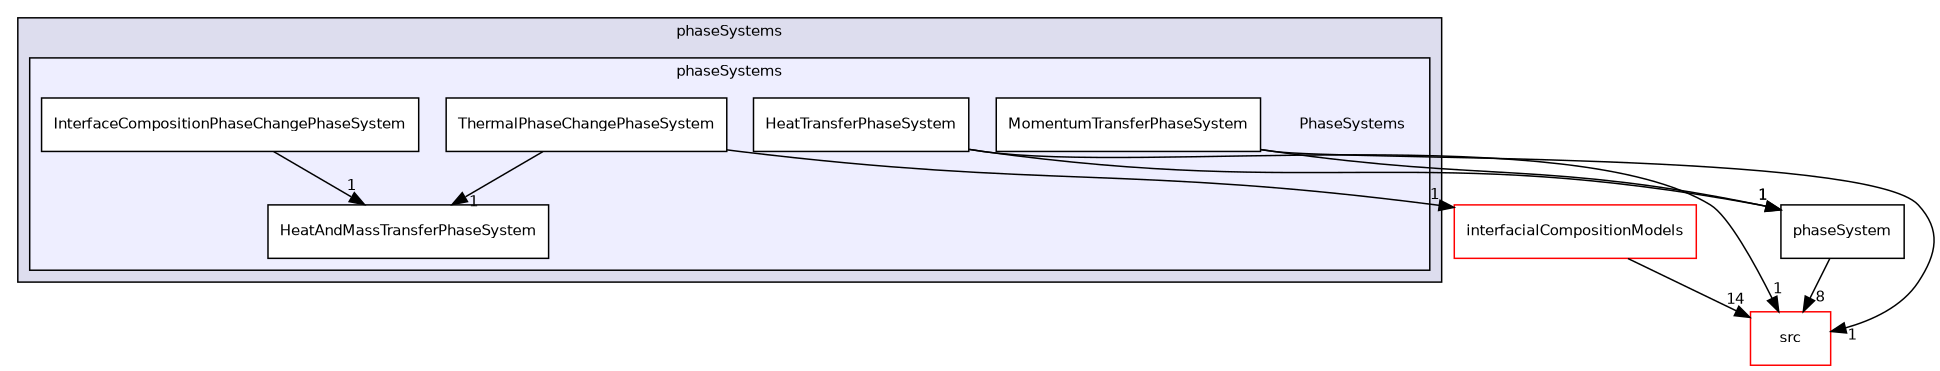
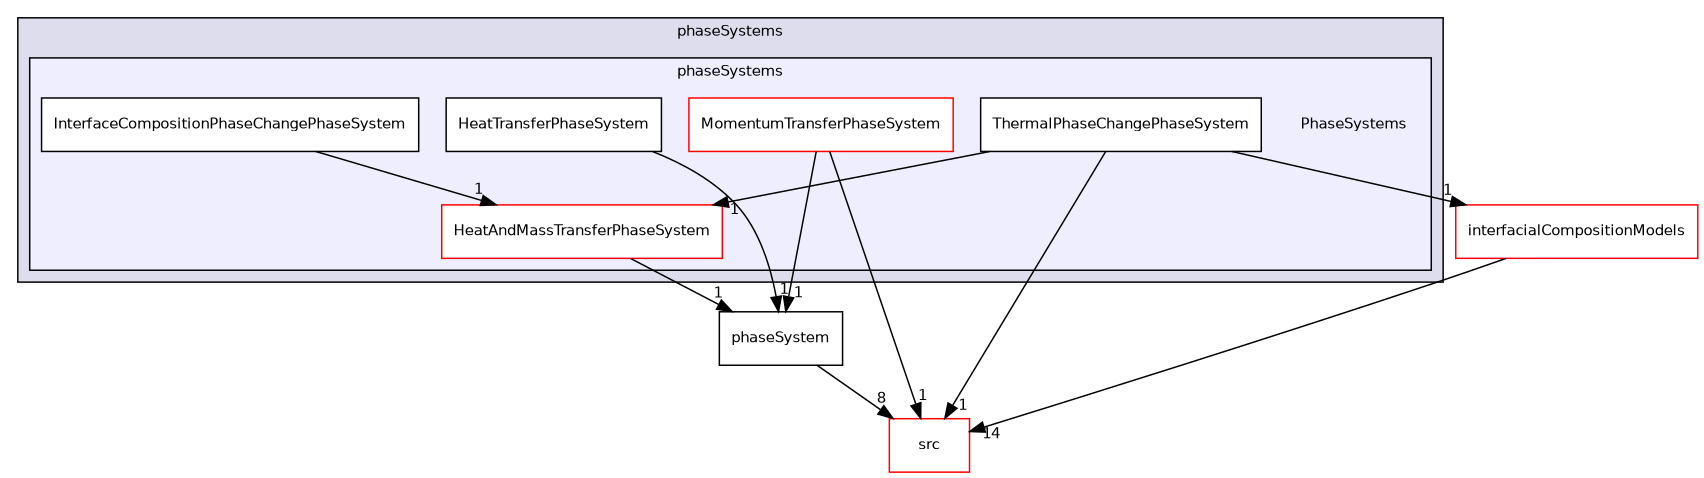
(1128, 125) -> (821, 125)
(1249, 156) -> (1022, 291)
(408, 232) -> (582, 232)
none -> (694, 292)
